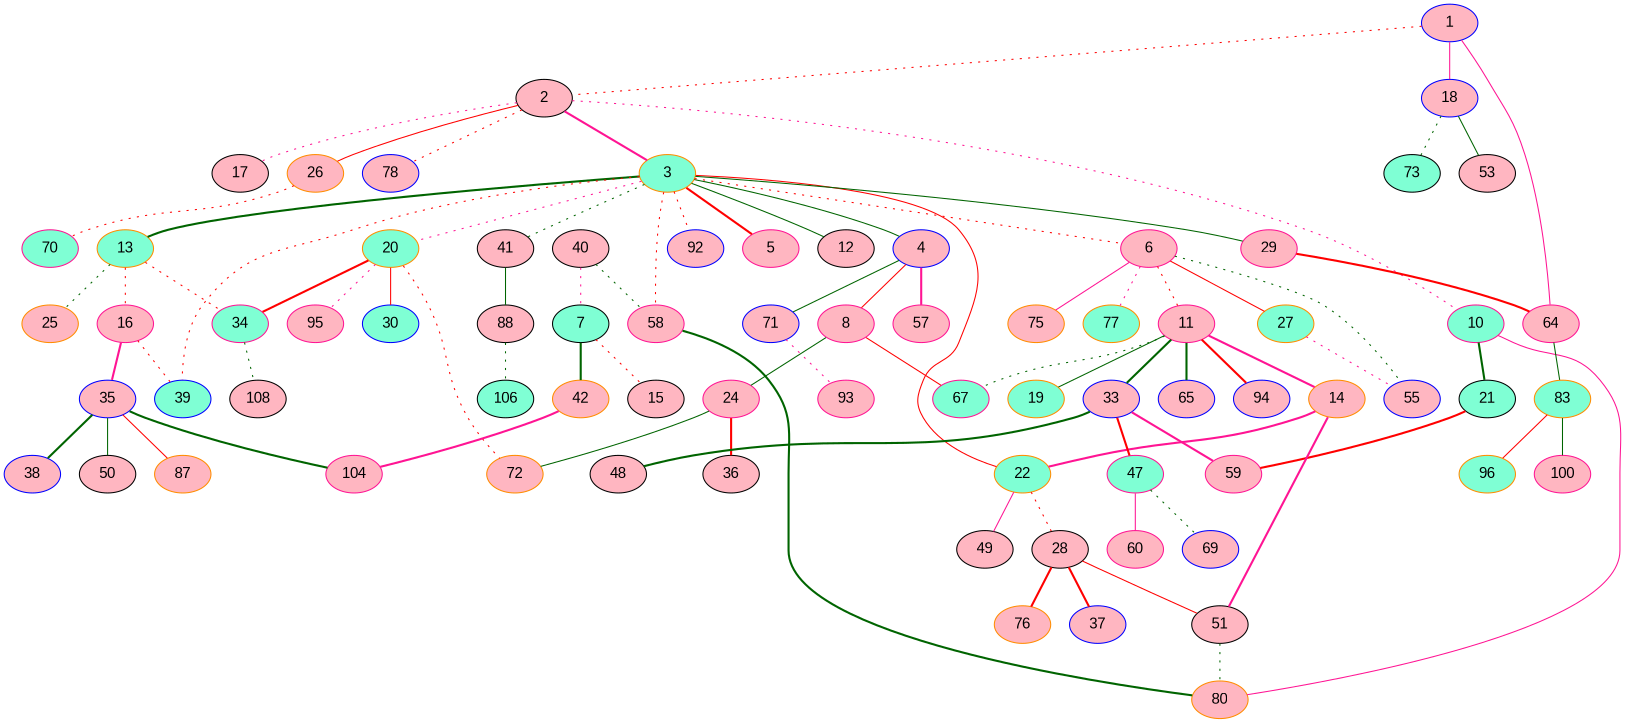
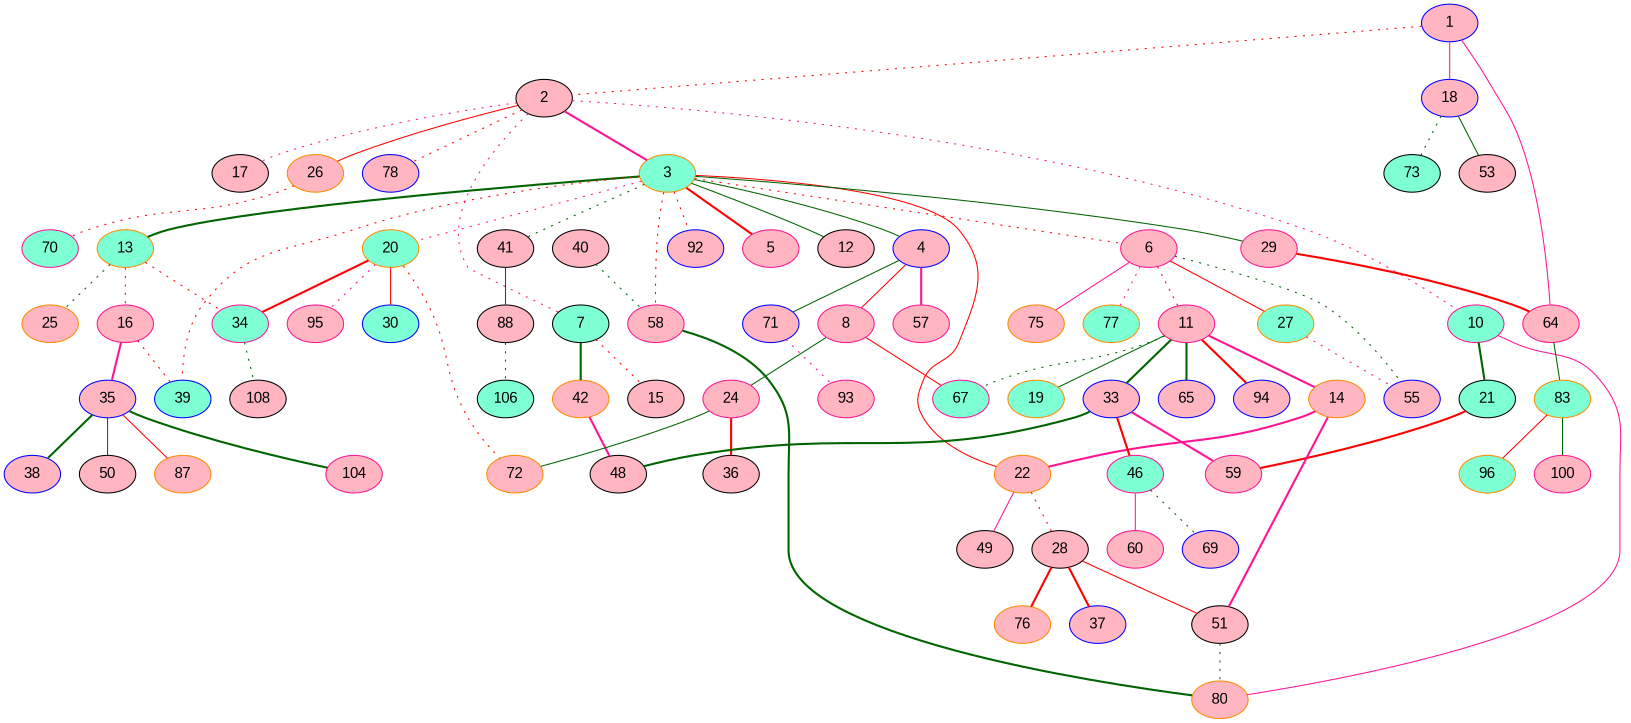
(581, 286) -> (459, 238)
(470, 442) -> (600, 437)
(1023, 474) -> (1023, 474)
(1135, 474) -> (1135, 474)
